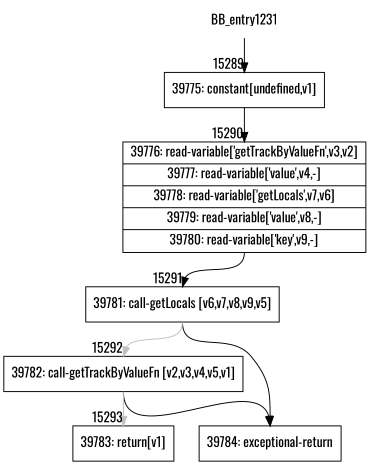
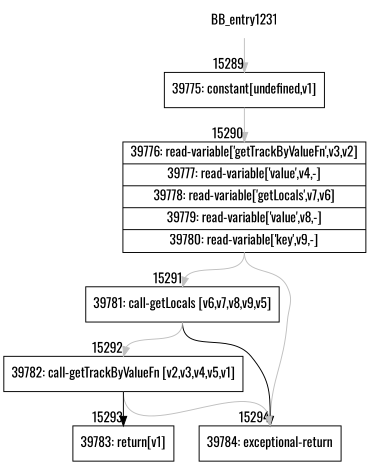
(244, 50) -> (244, 50)
(244, 120) -> (244, 120)
(218, 269) -> (218, 269)
none -> (287, 323)
(123, 410) -> (123, 410)
(192, 410) -> (192, 410)
